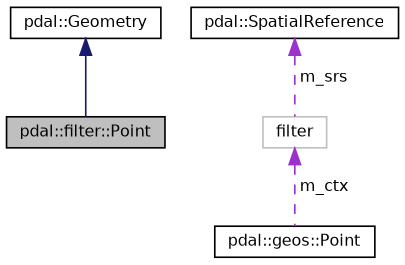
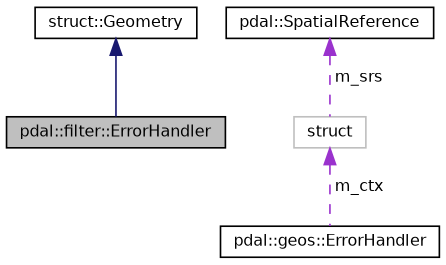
(86, 23) -> (116, 23)
(86, 132) -> (116, 132)
(295, 132) -> (330, 132)
(295, 242) -> (330, 242)
